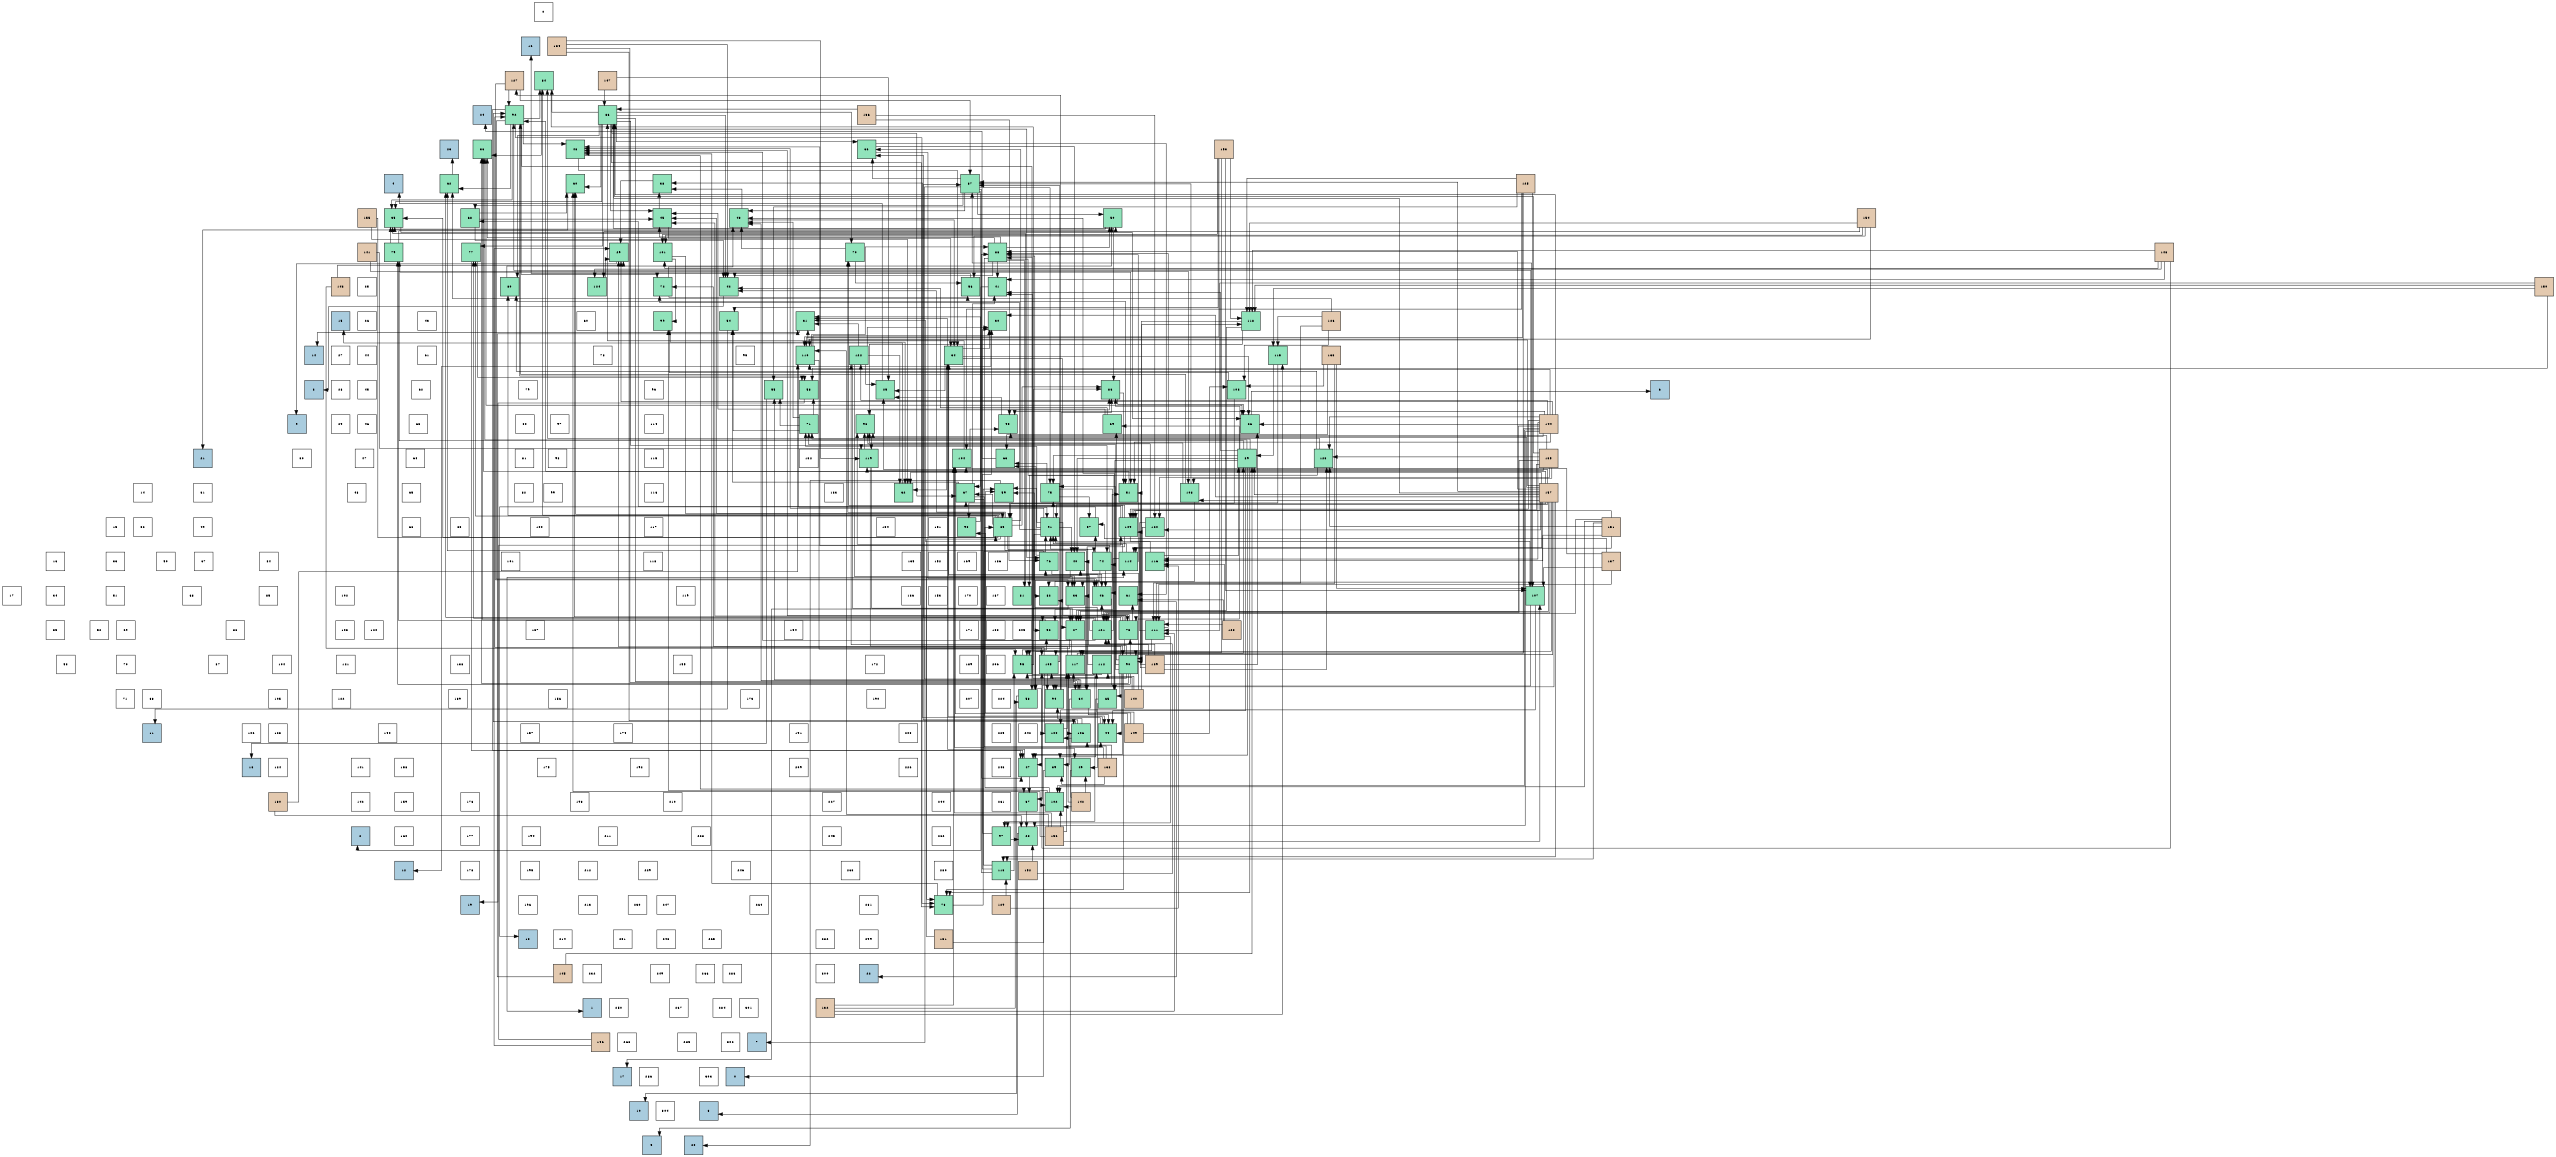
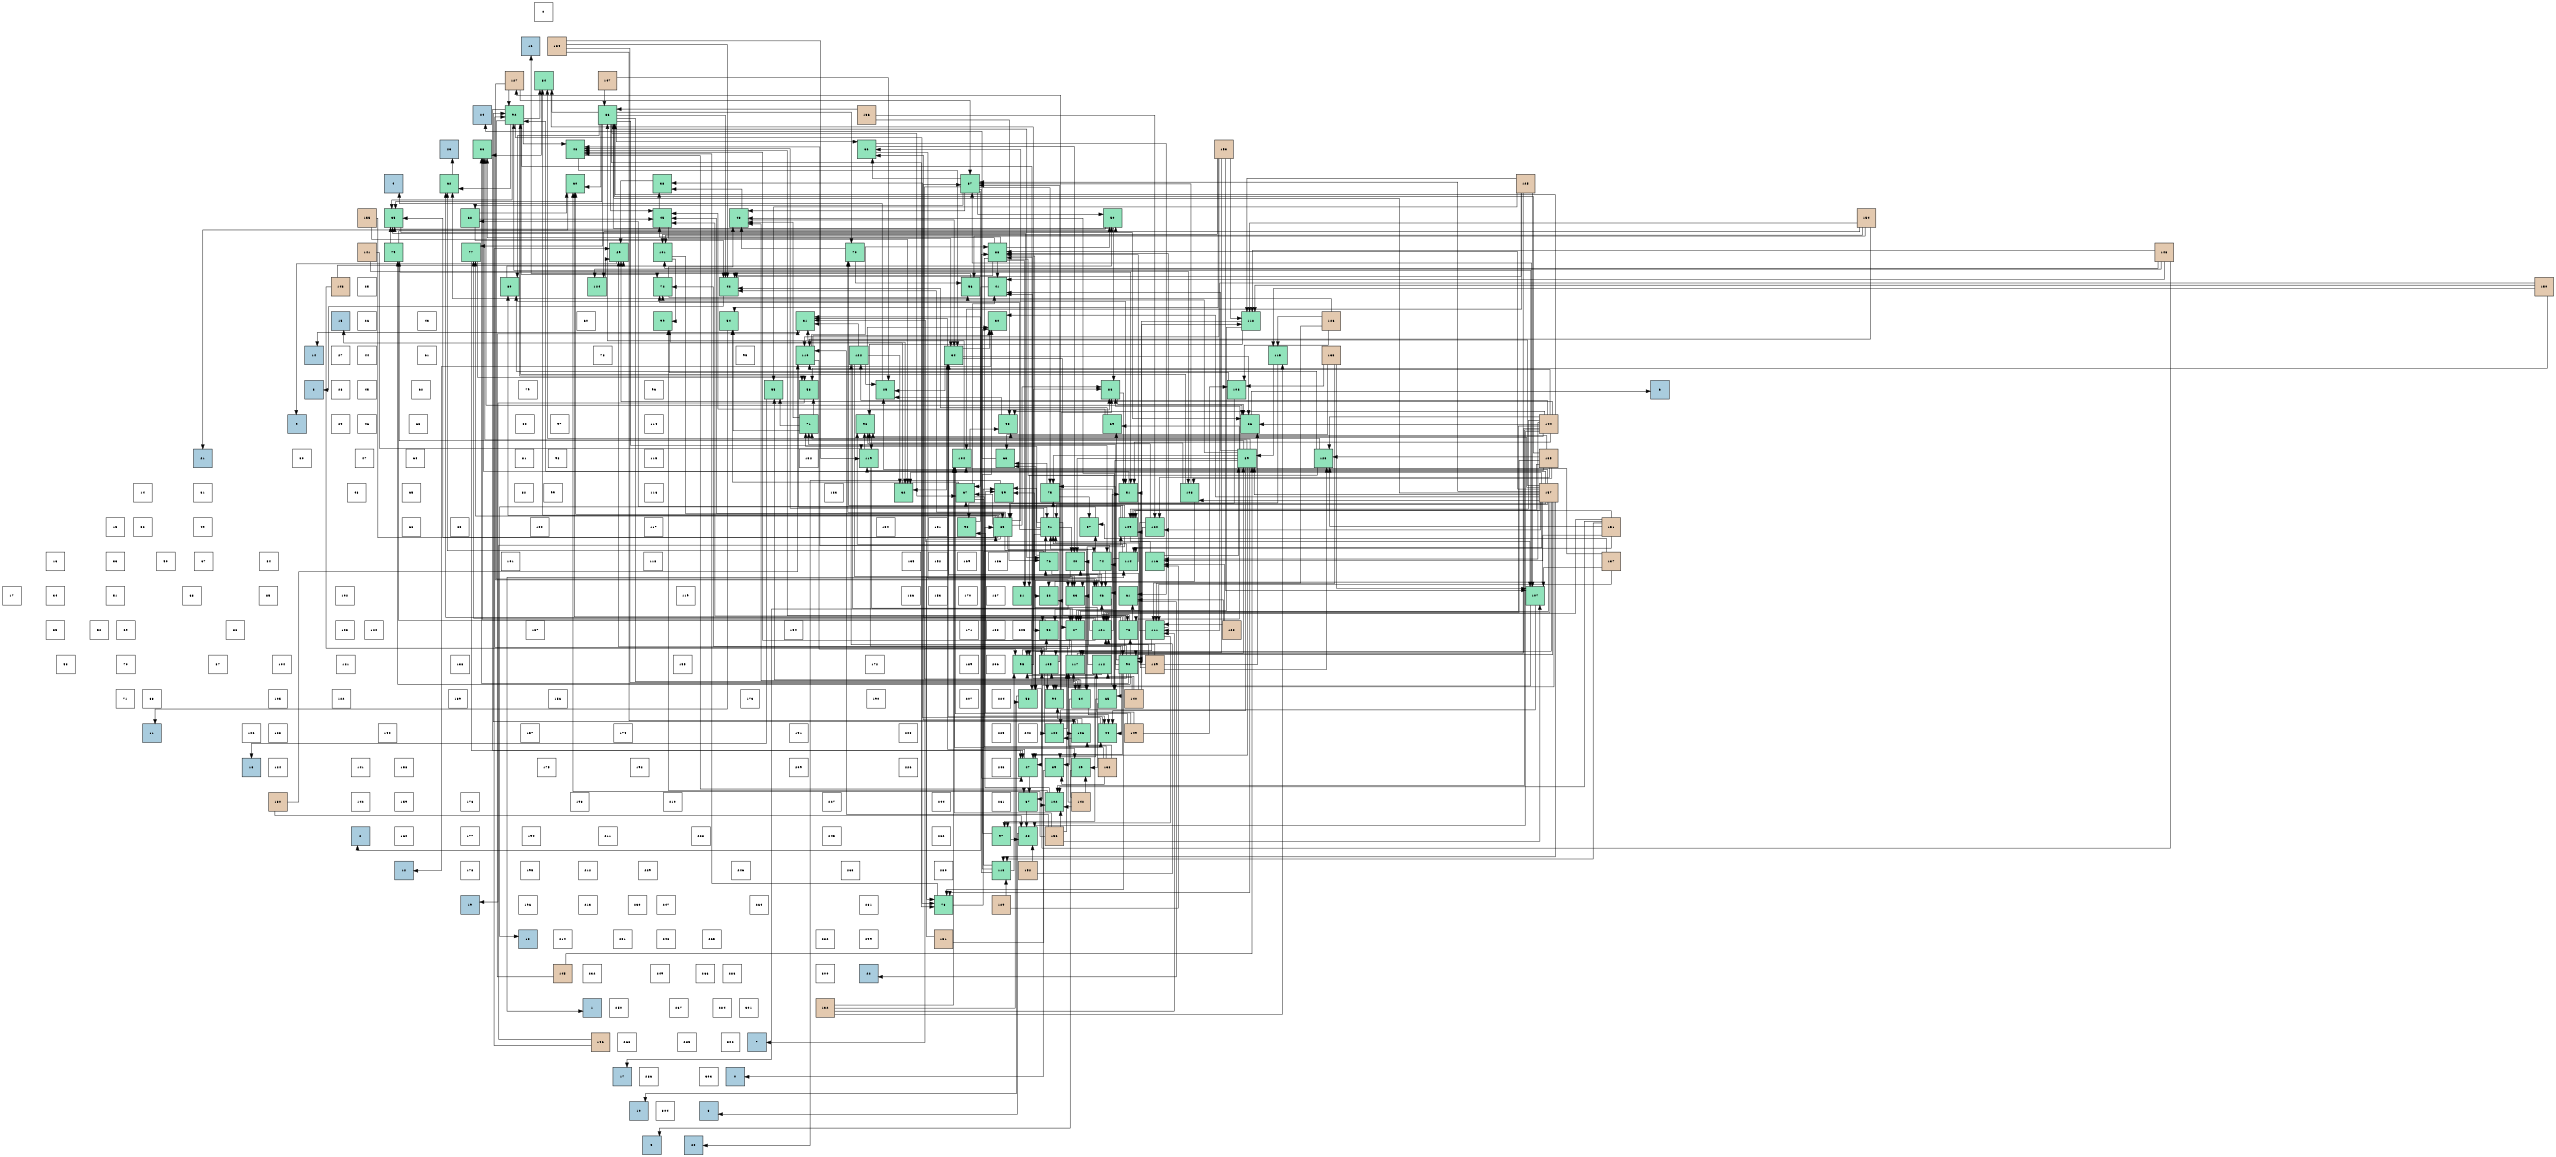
none -> (1204, 304)
(1235, 338) -> (1149, 276)
